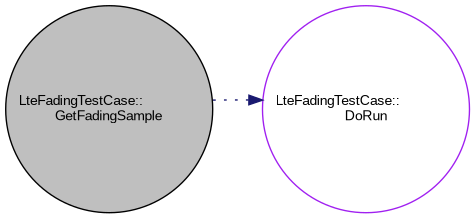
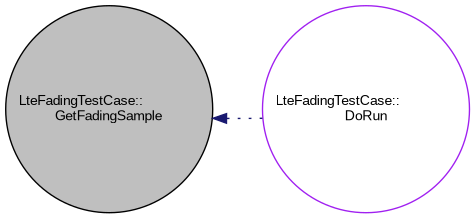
(231, 100) -> (245, 118)
